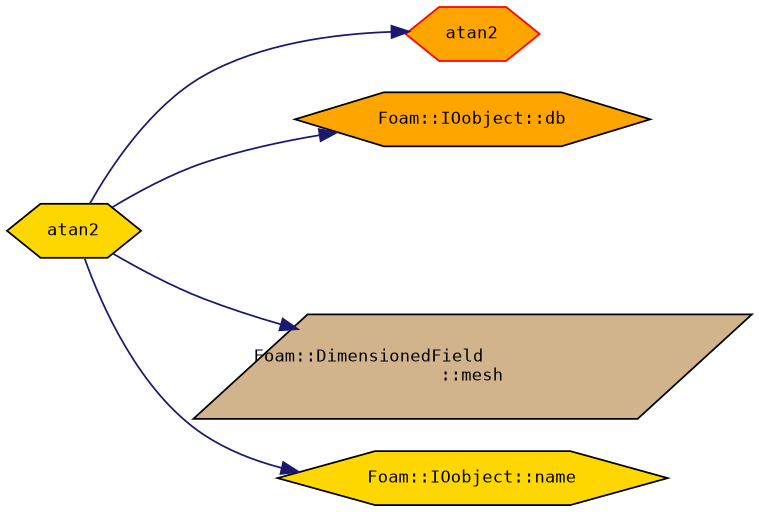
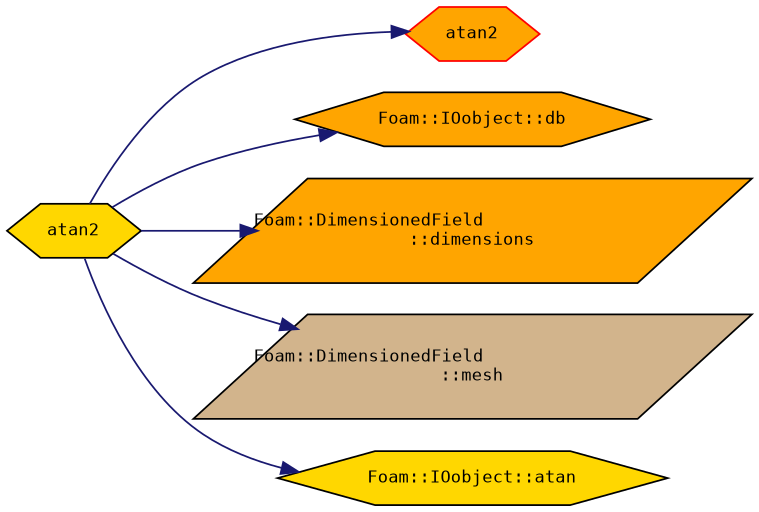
none -> (473, 231)
(473, 478) -> (473, 478)
